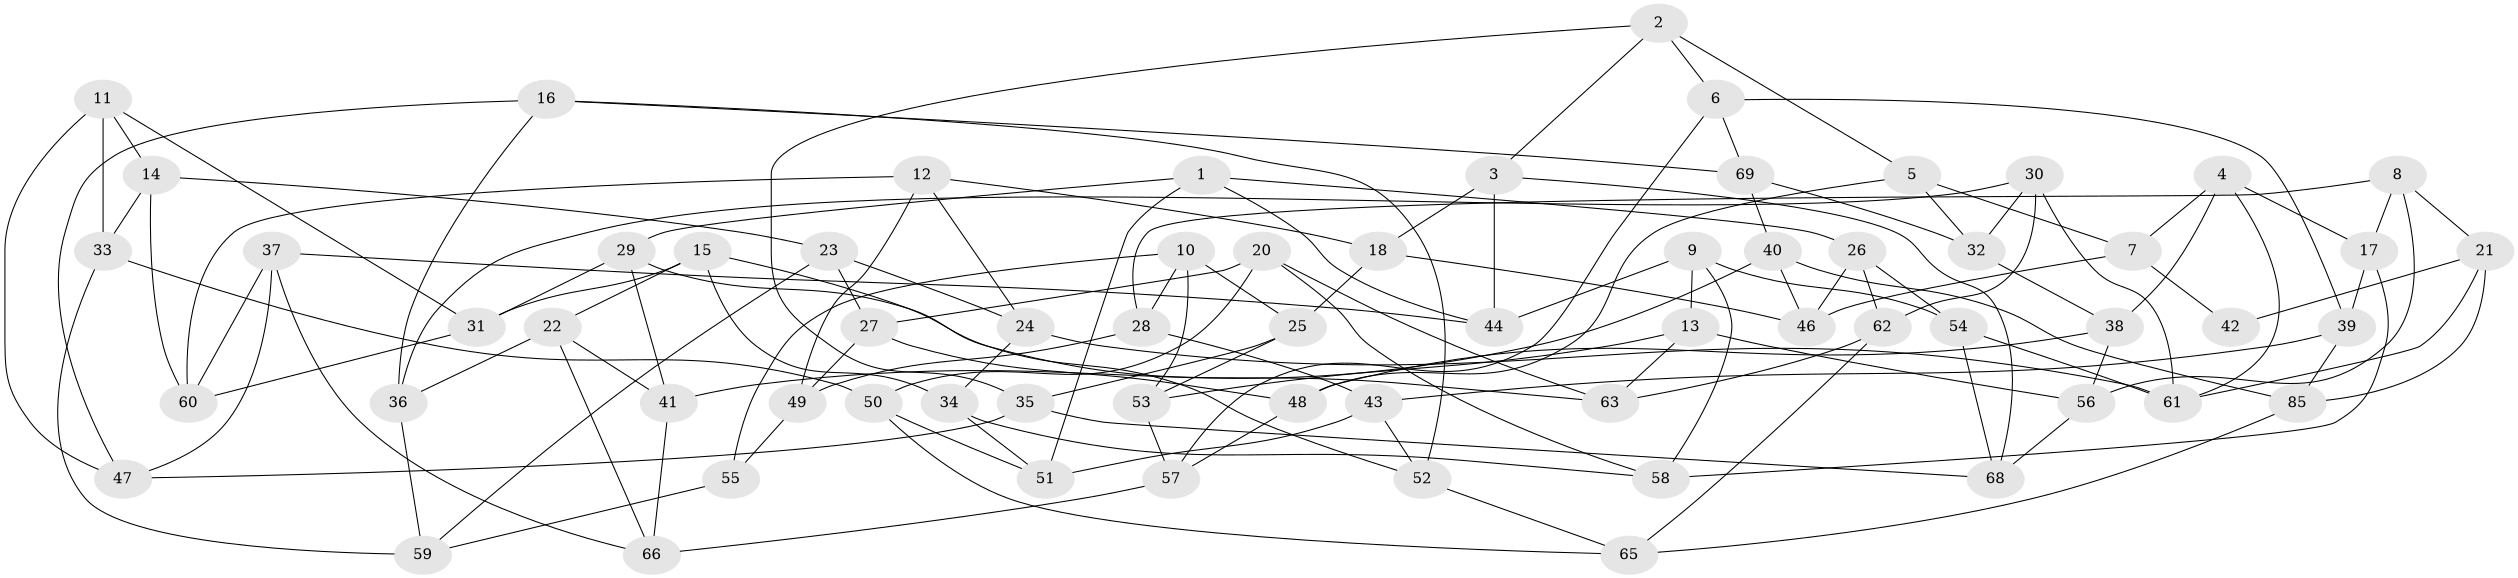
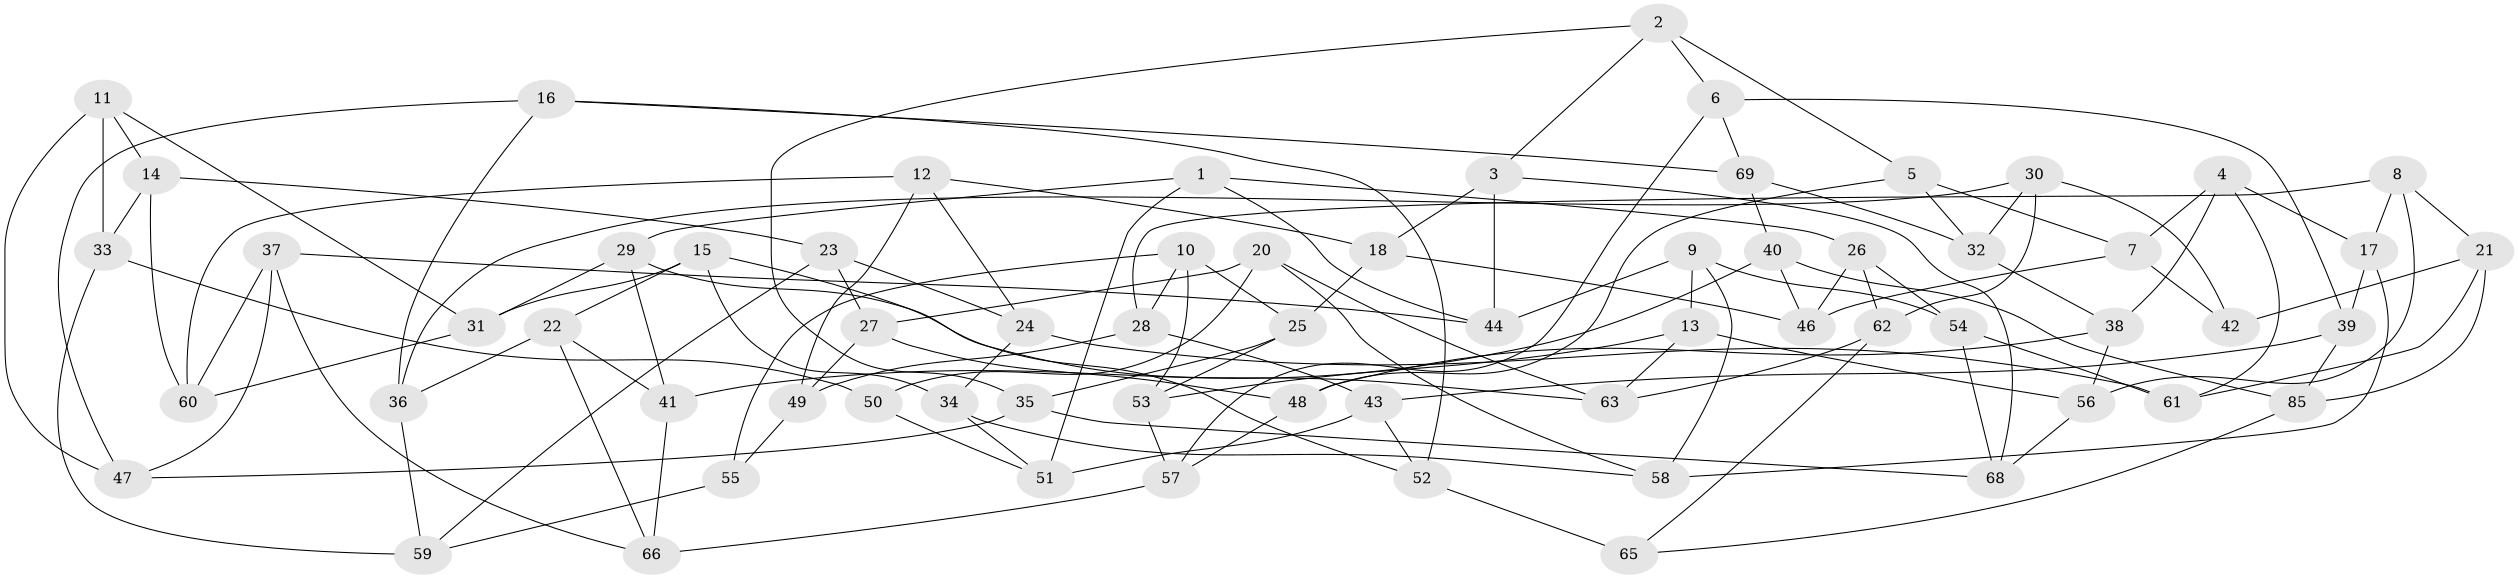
(2119, 285) -> (2155, 221)
(1231, 534) -> none
